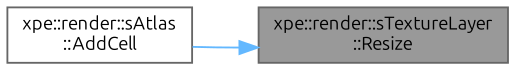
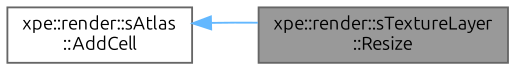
(216, 47) -> (235, 23)
